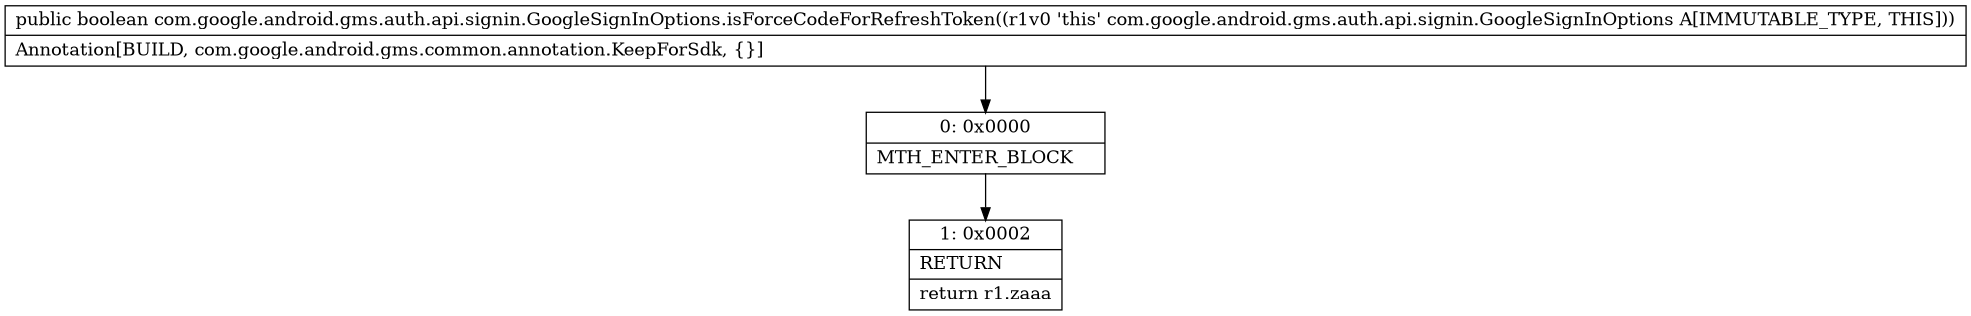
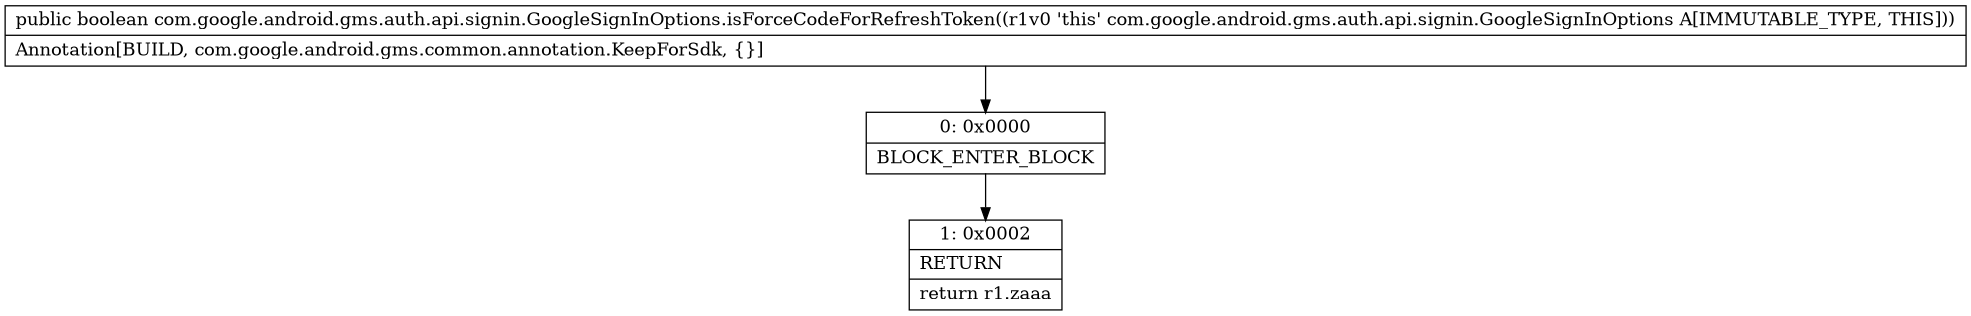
(975, 158) -> (986, 158)
